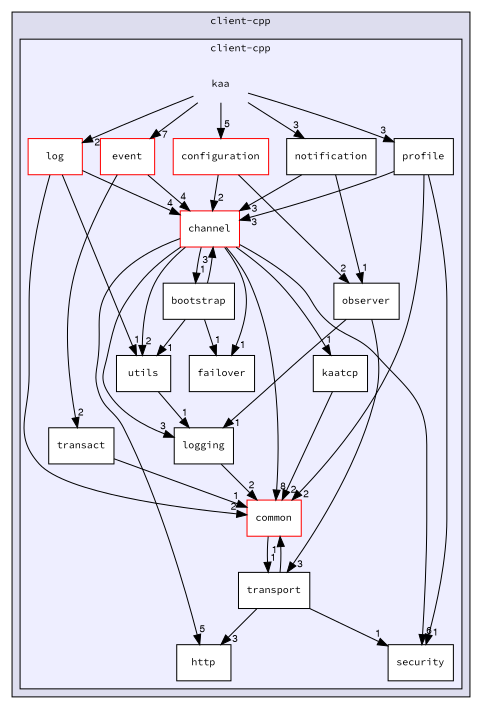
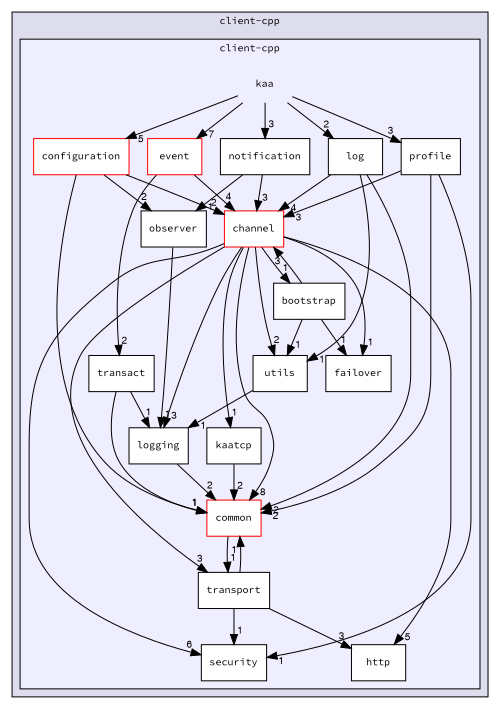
(55, 157) -> (355, 157)
none -> (64, 375)
none -> (138, 405)
(358, 448) -> (72, 383)
